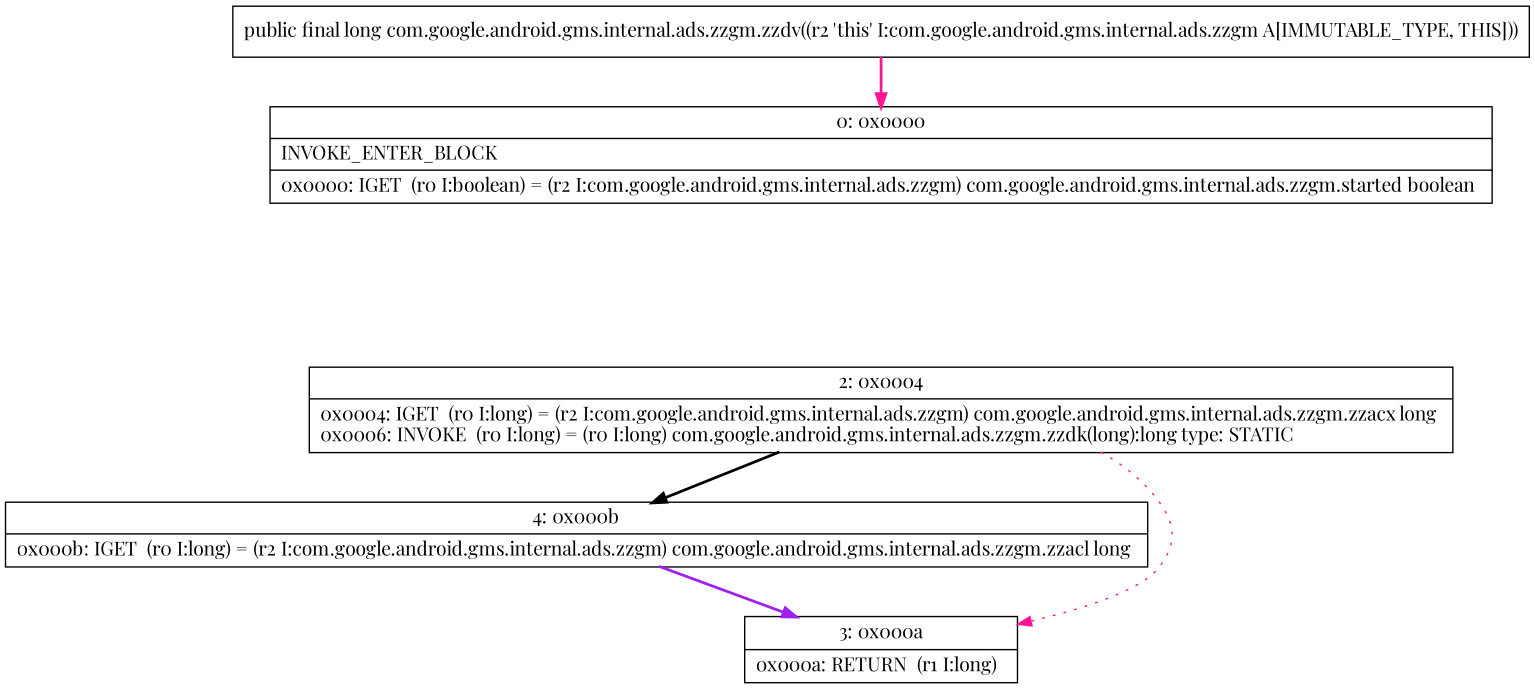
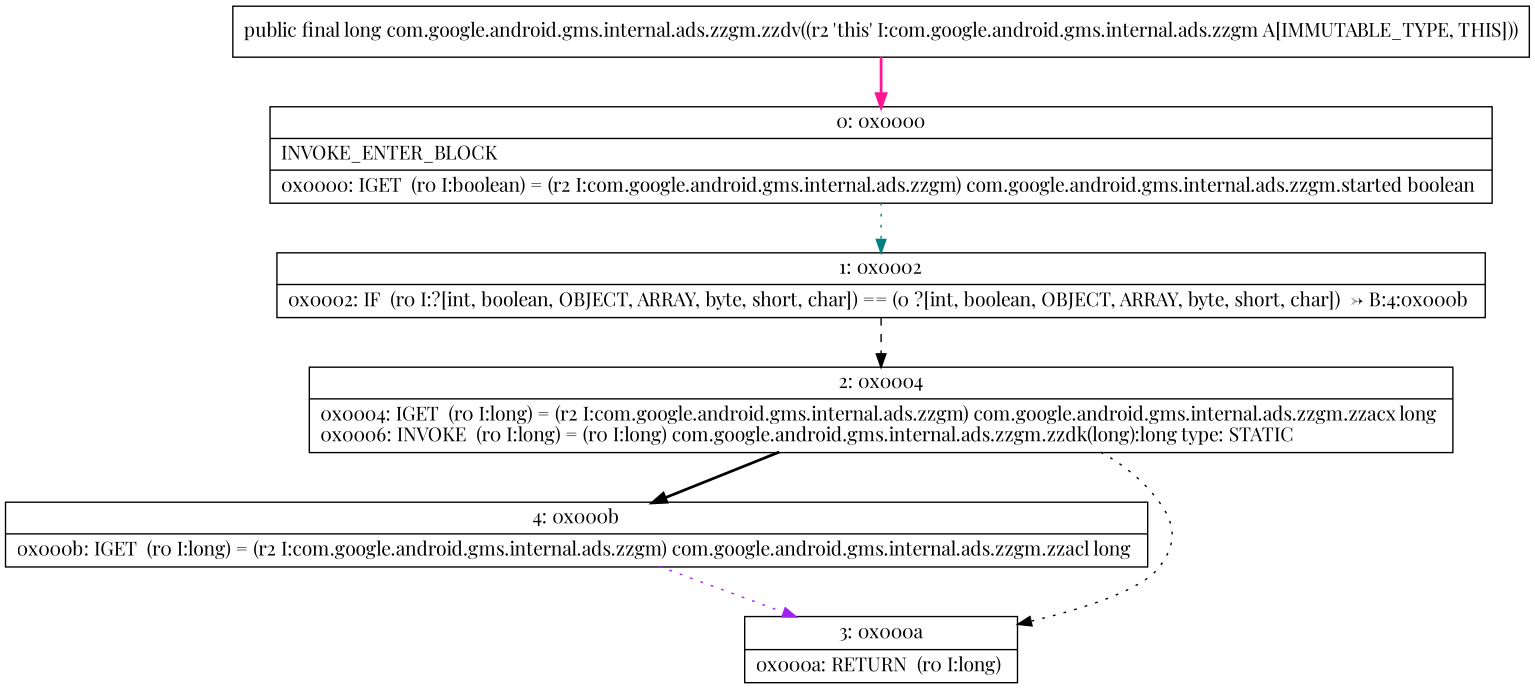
none -> (881, 285)
(1162, 564) -> (1162, 564)
(721, 589) -> (721, 589)
(879, 665) -> (881, 665)
